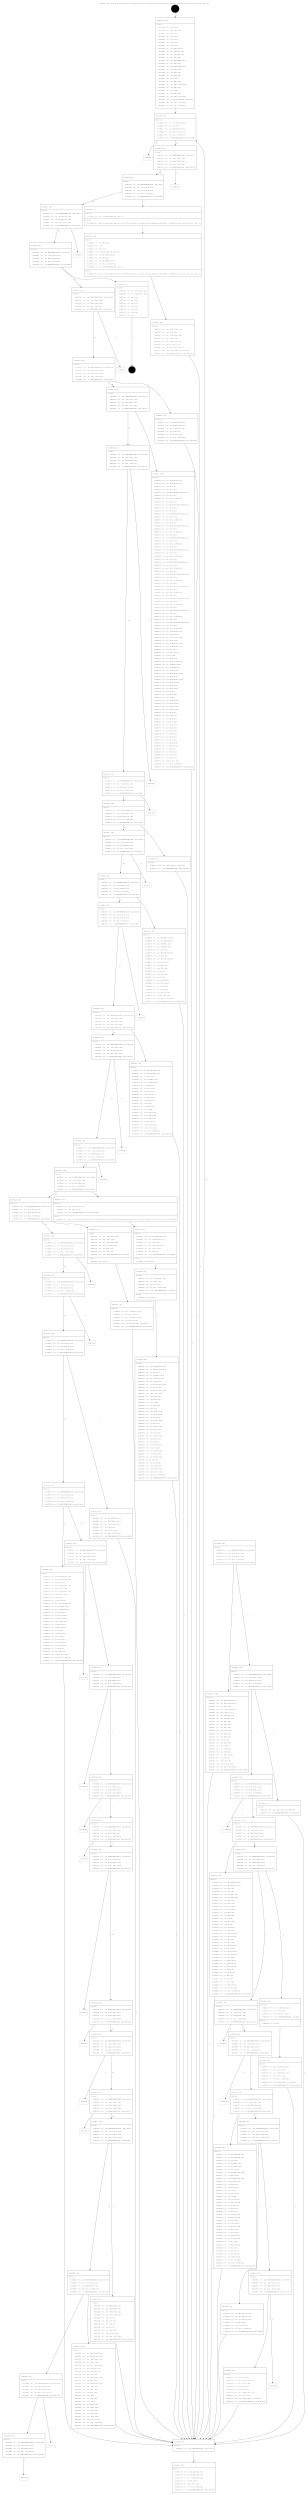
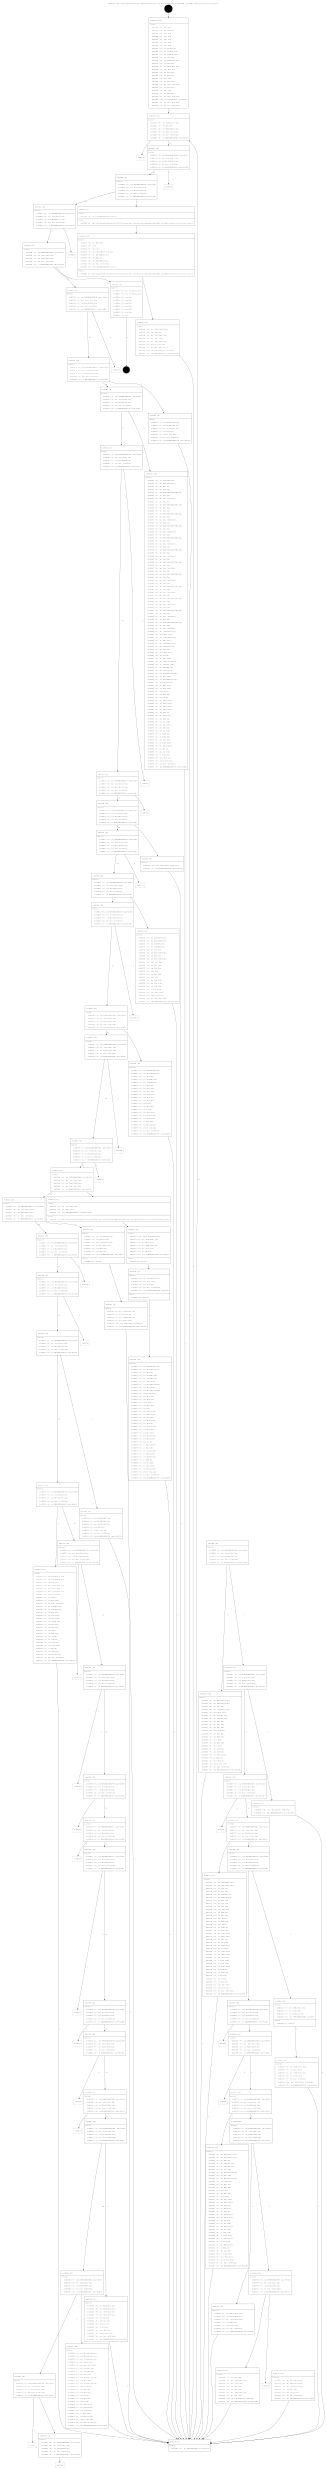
(194, 2456) -> (258, 2434)
